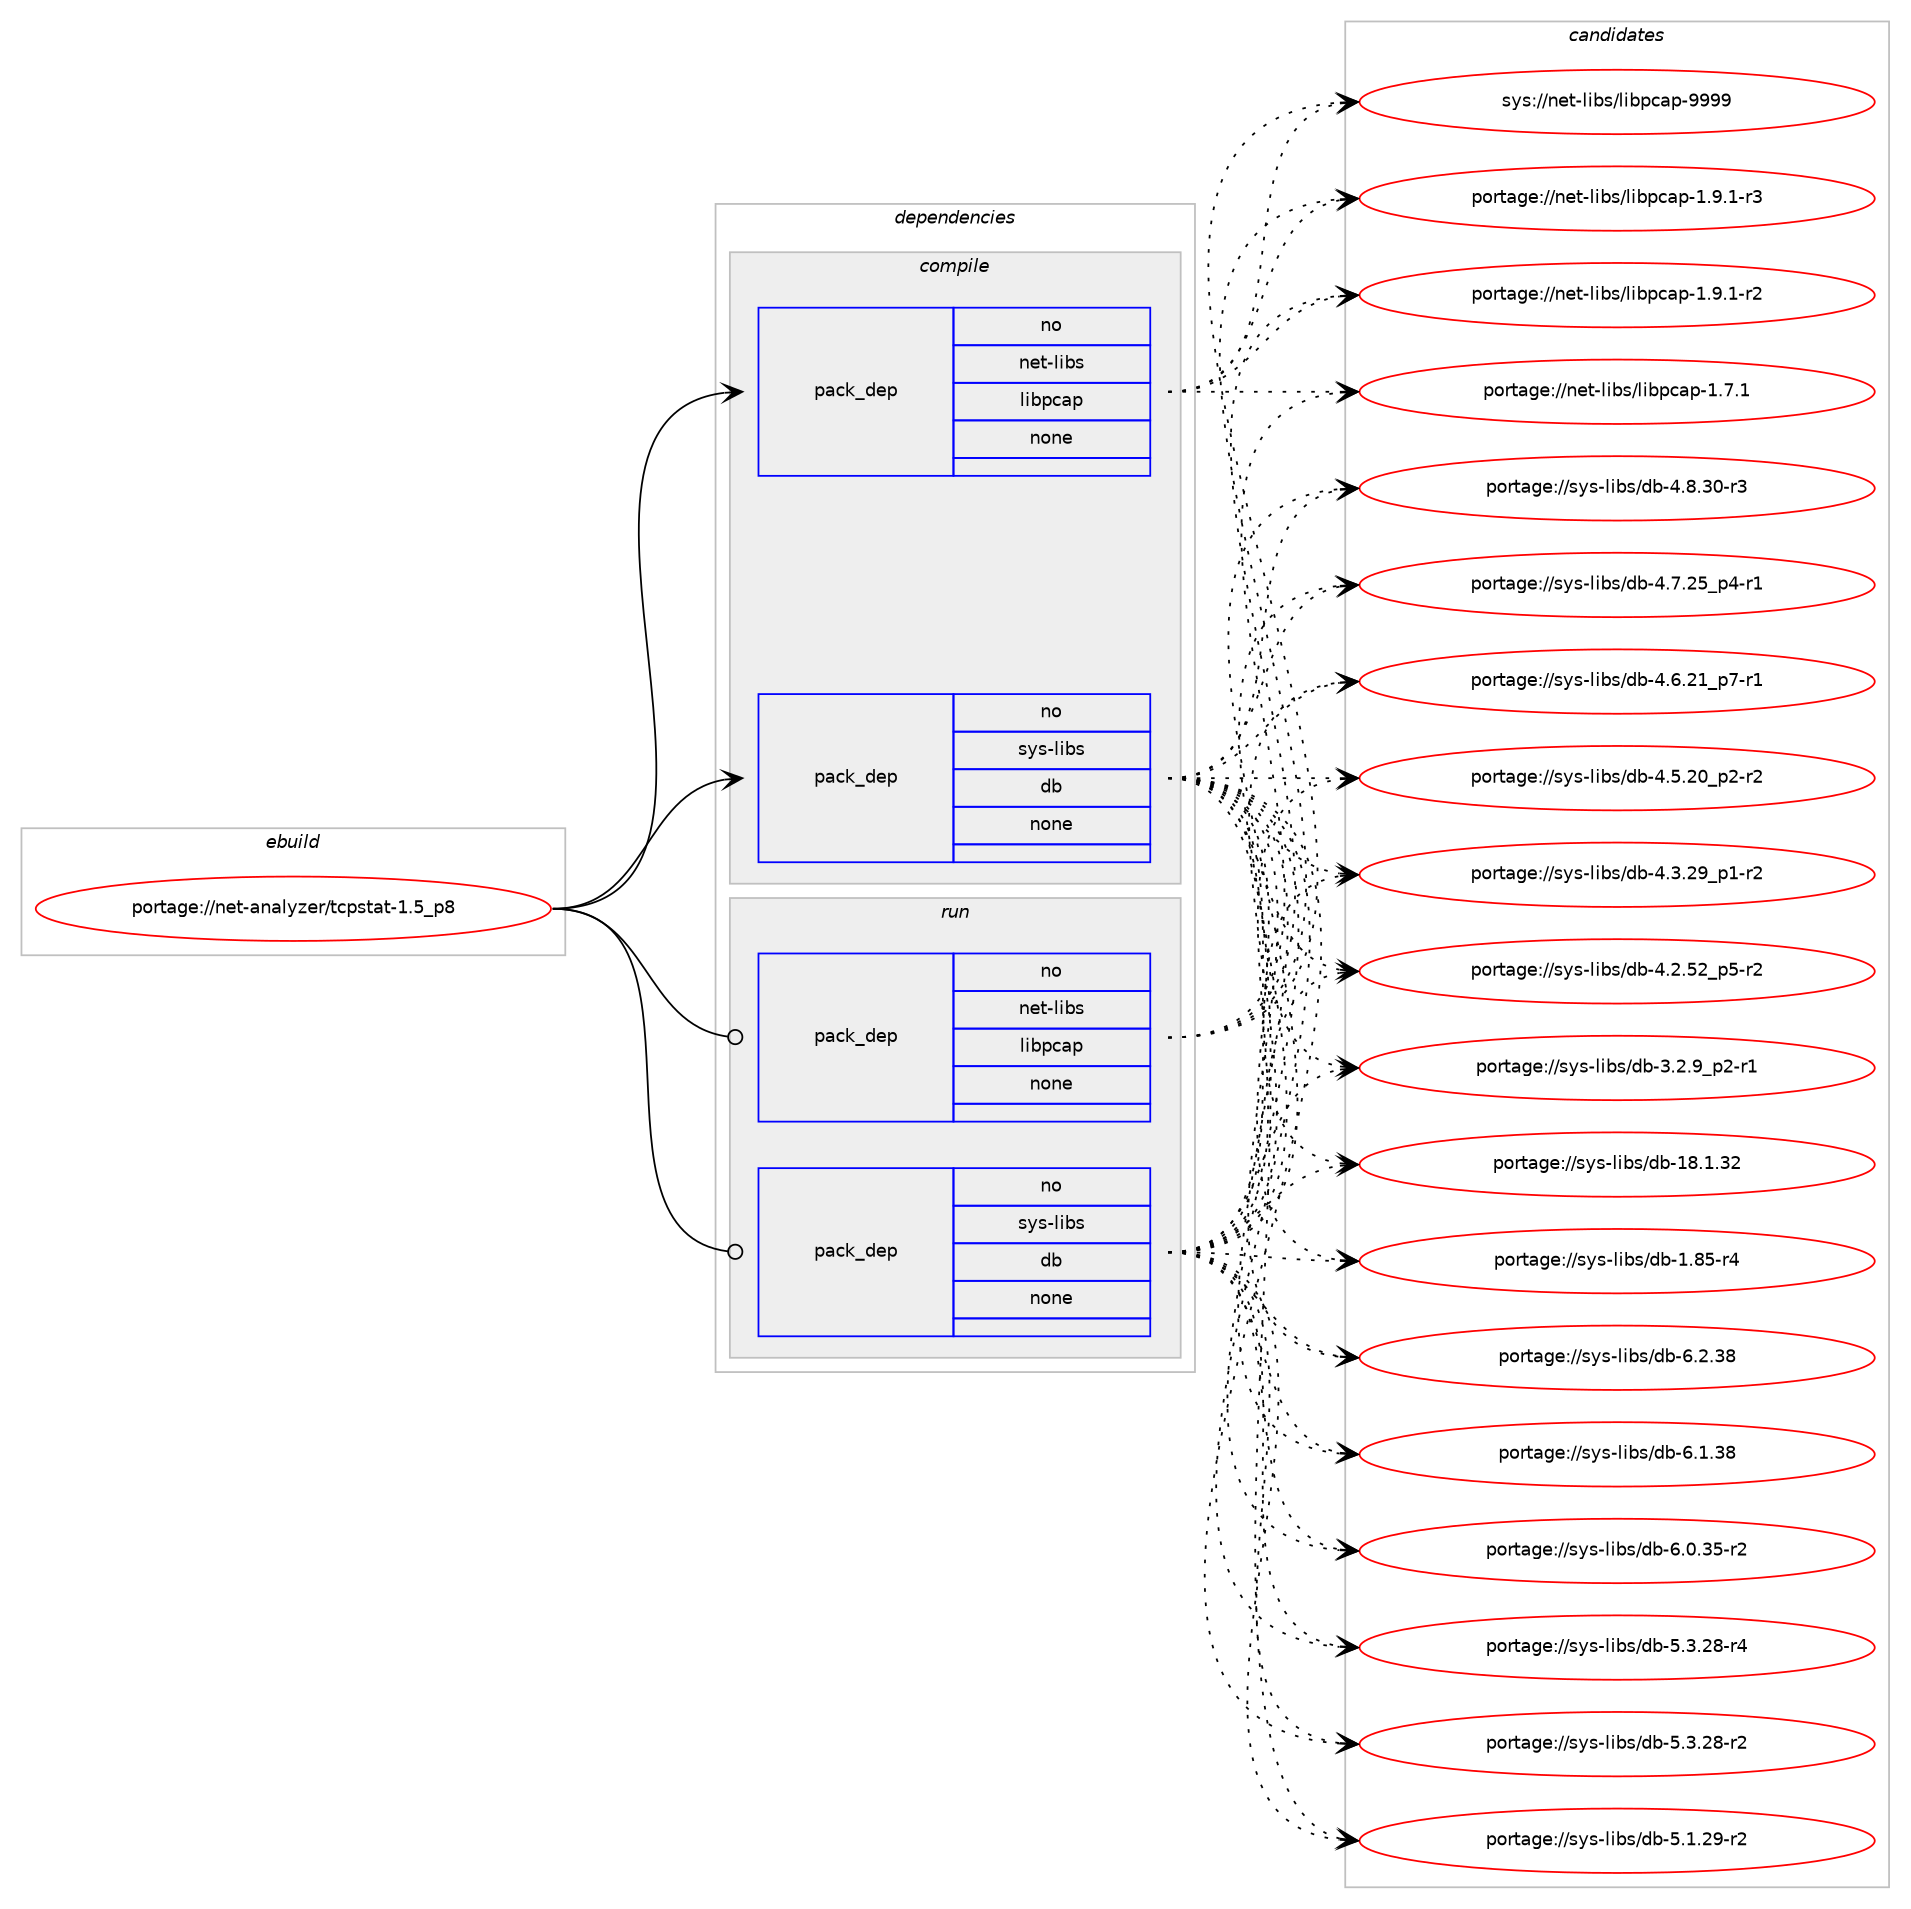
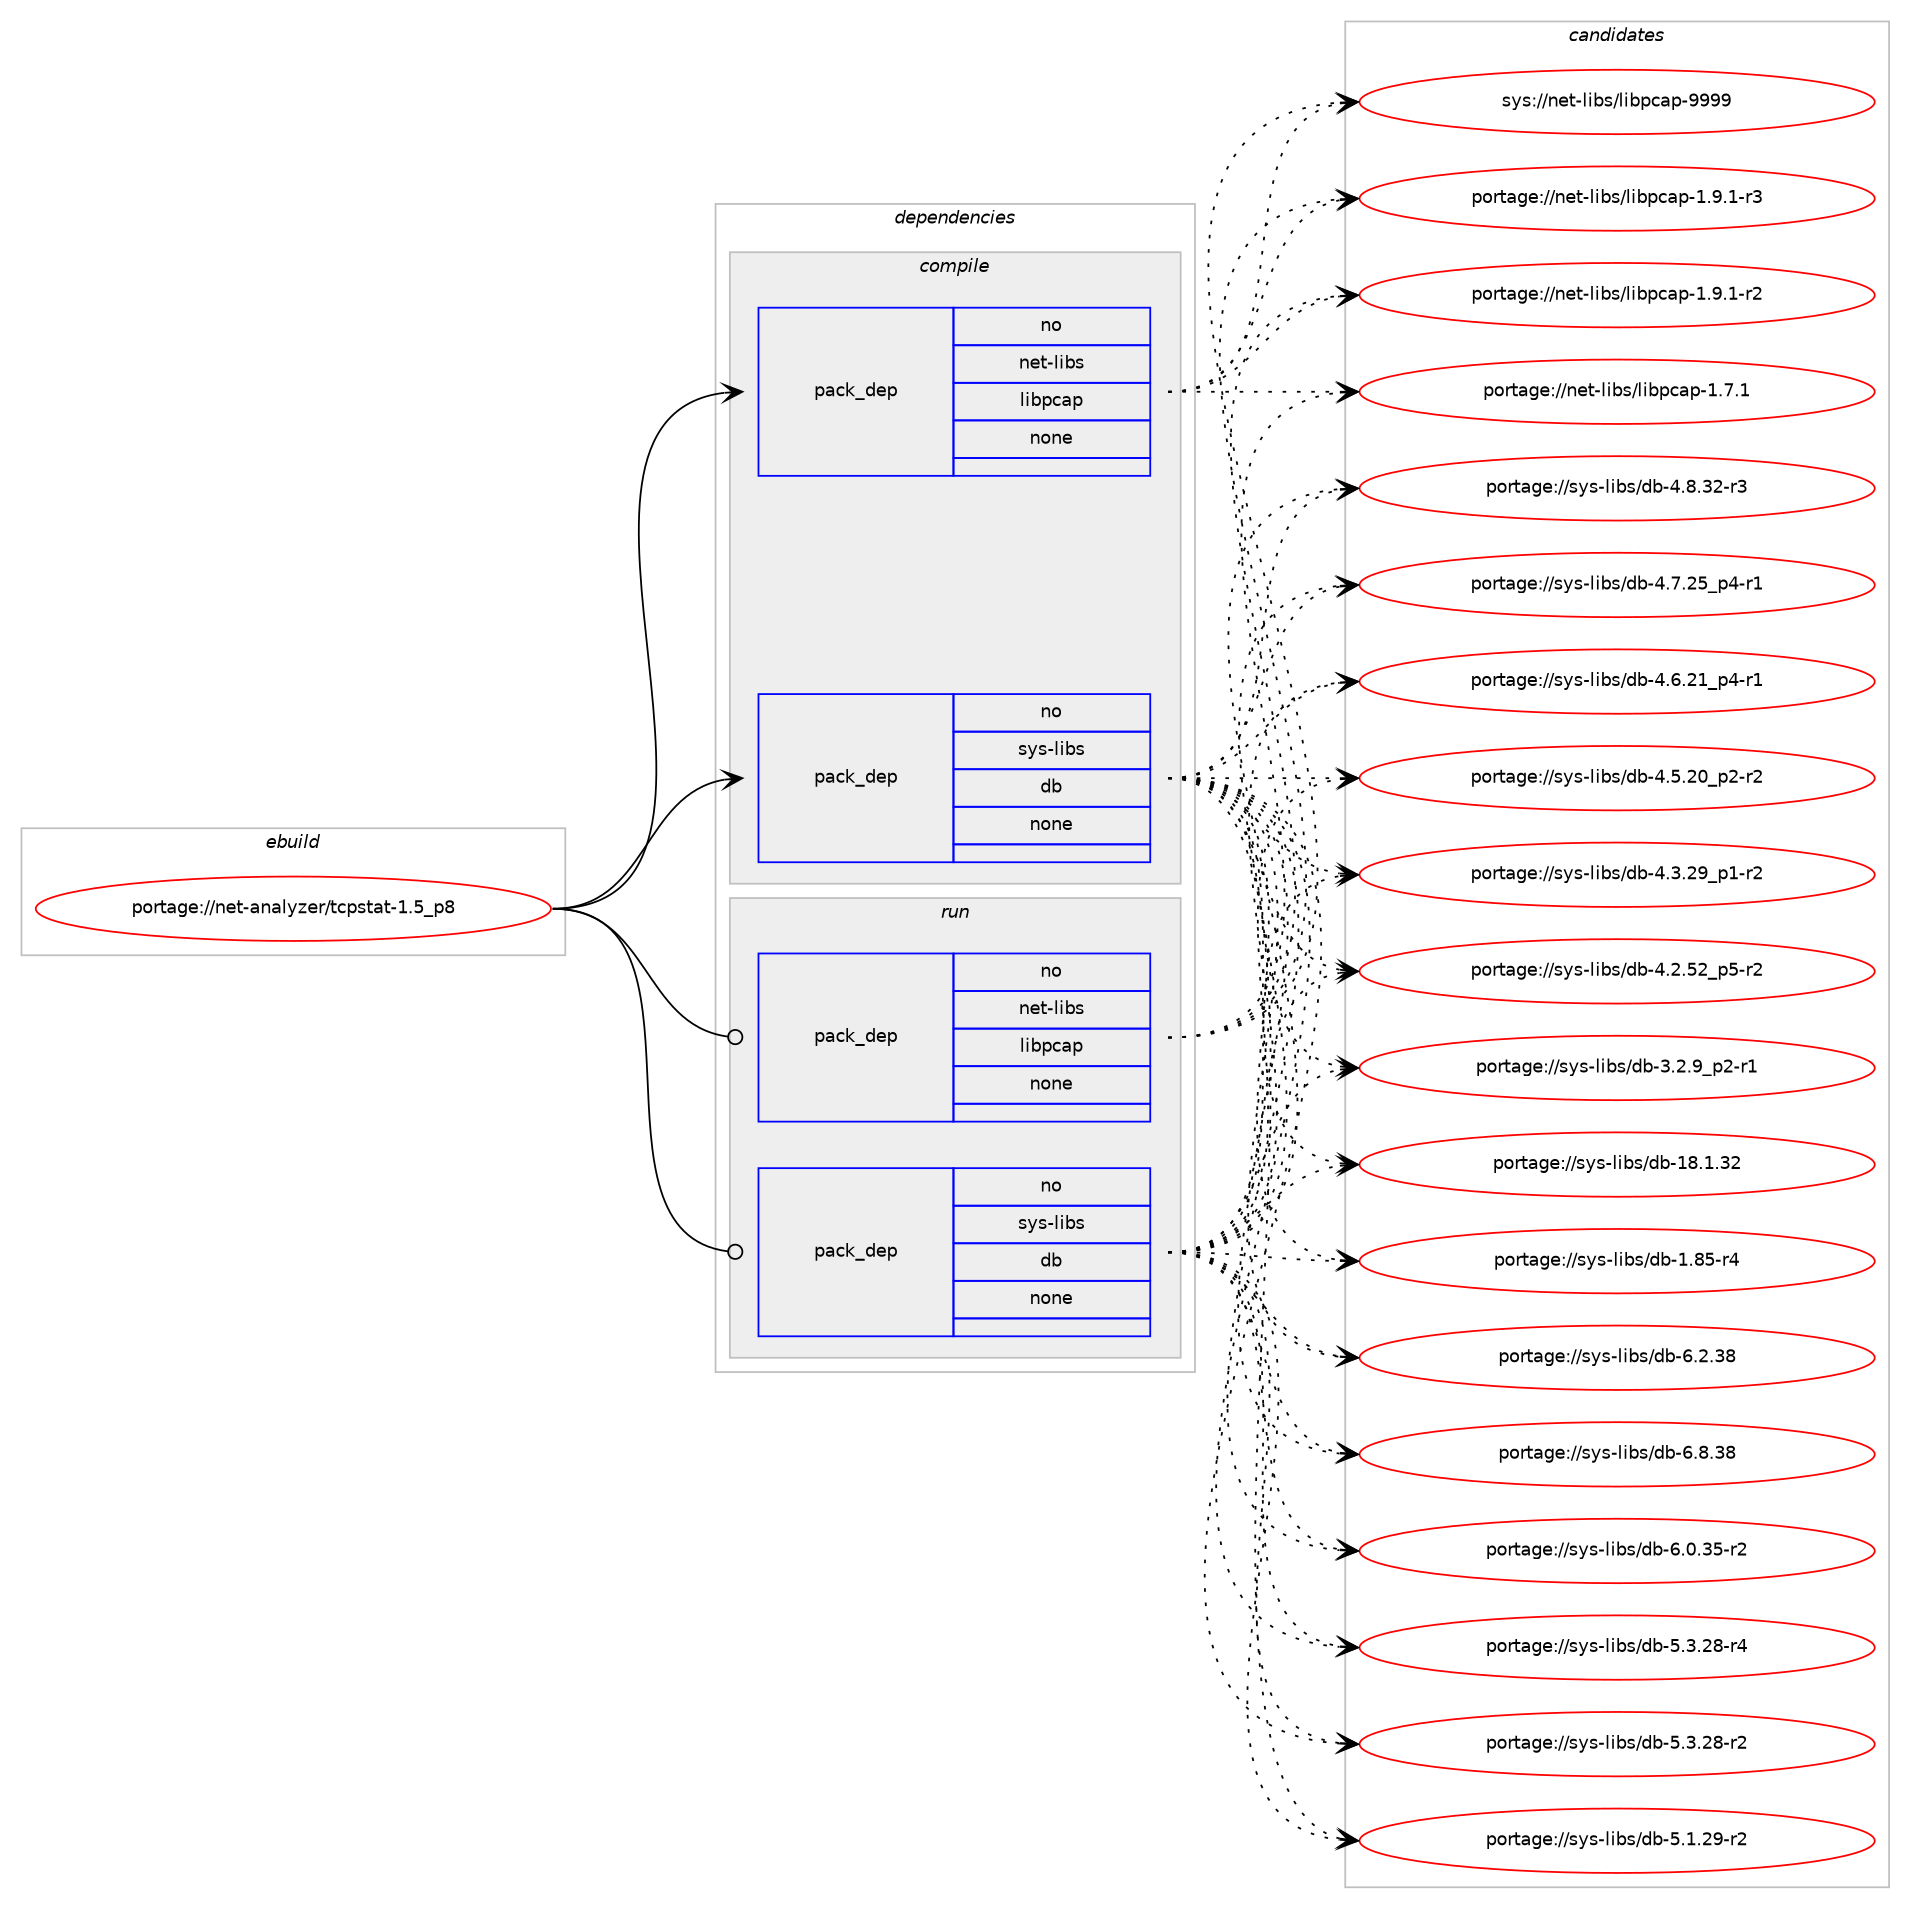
(1617, 488) -> (1617, 488)
(1617, 682) -> (1617, 682)
(1617, 1454) -> (1617, 1454)
